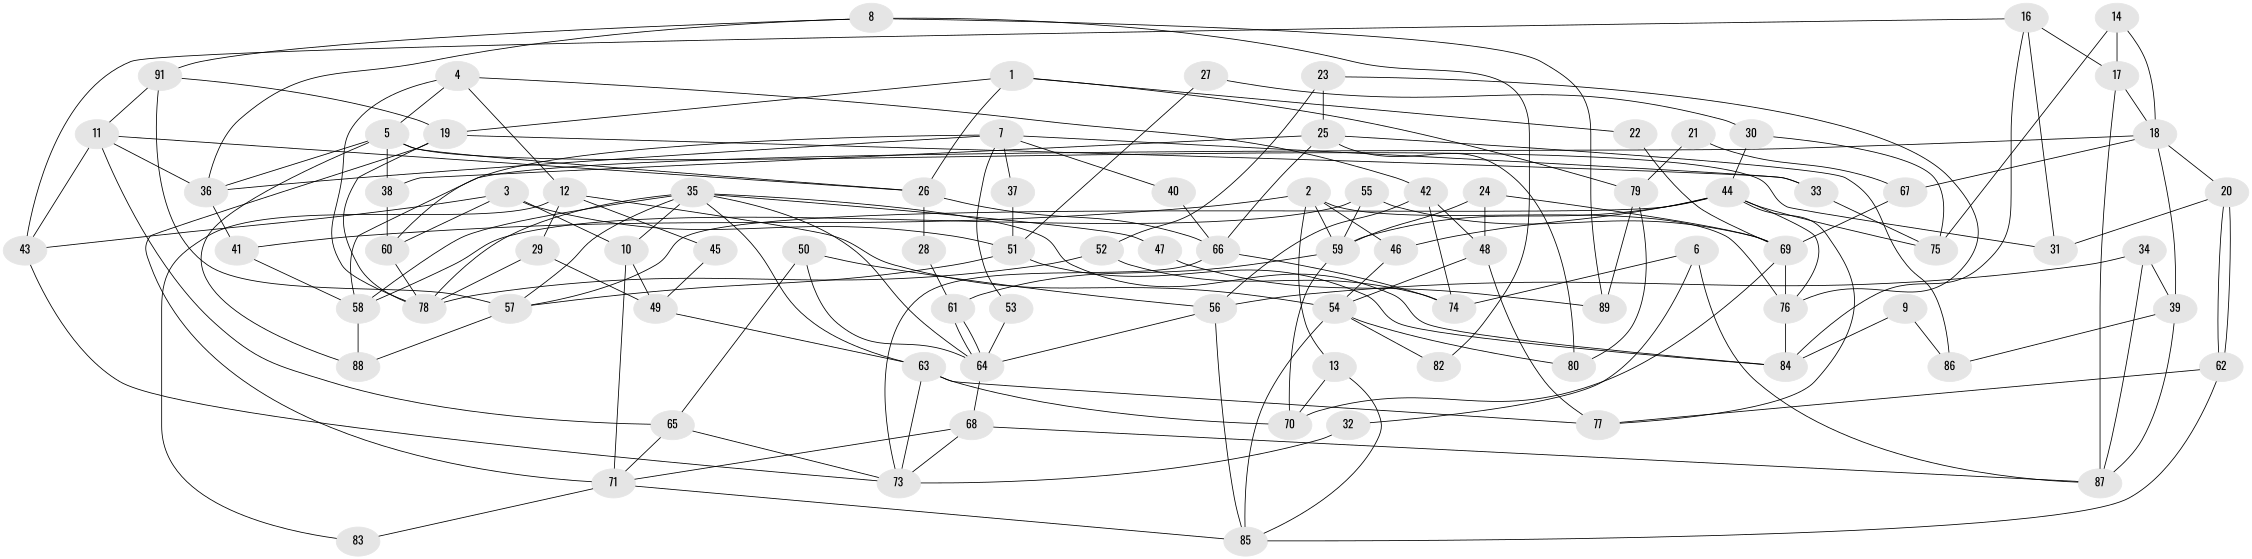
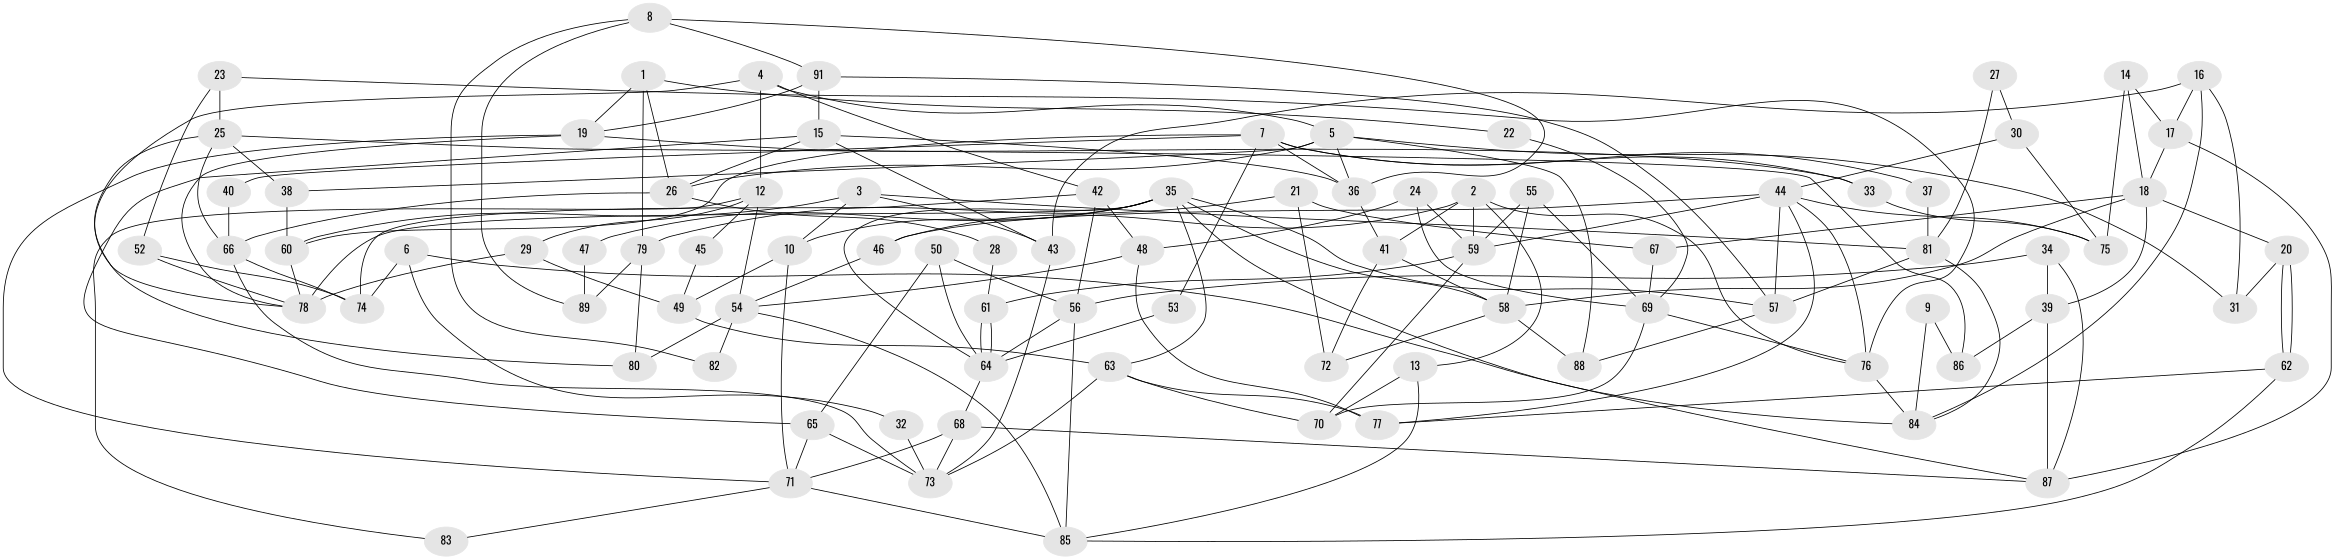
(97, 134) -> (819, 134)
(1013, 251) -> (1928, 251)
none -> (1326, 367)
